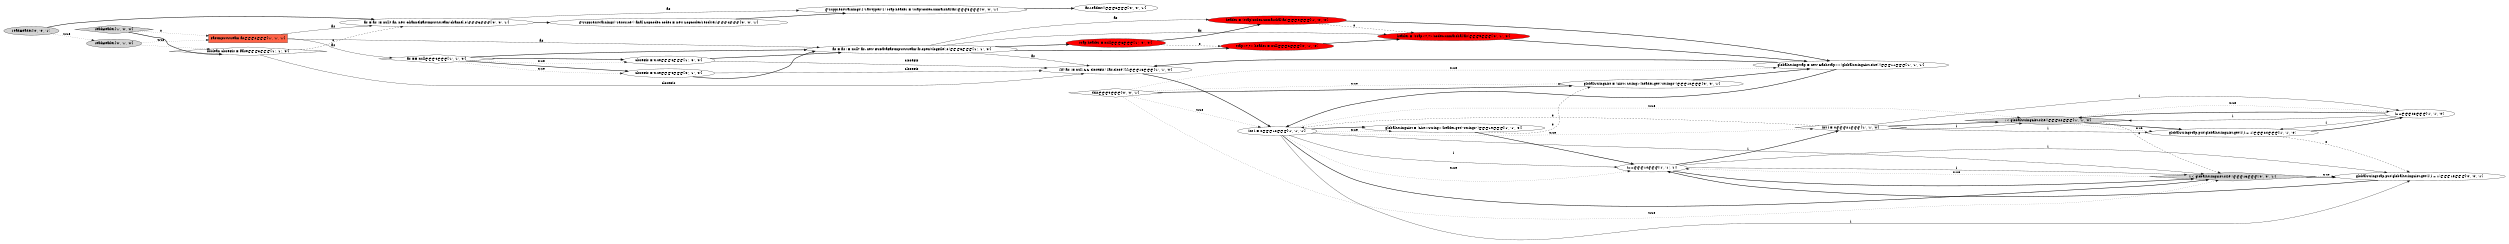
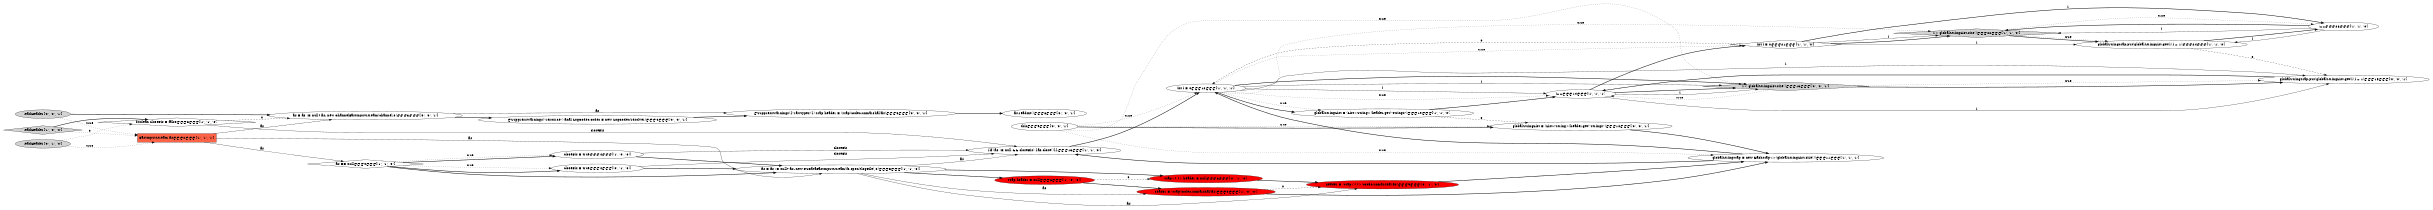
(72, 37) -> (96, 128)
(1116, 93) -> (1045, 126)
(2134, 98) -> (2061, 10)
(2158, 148) -> none
